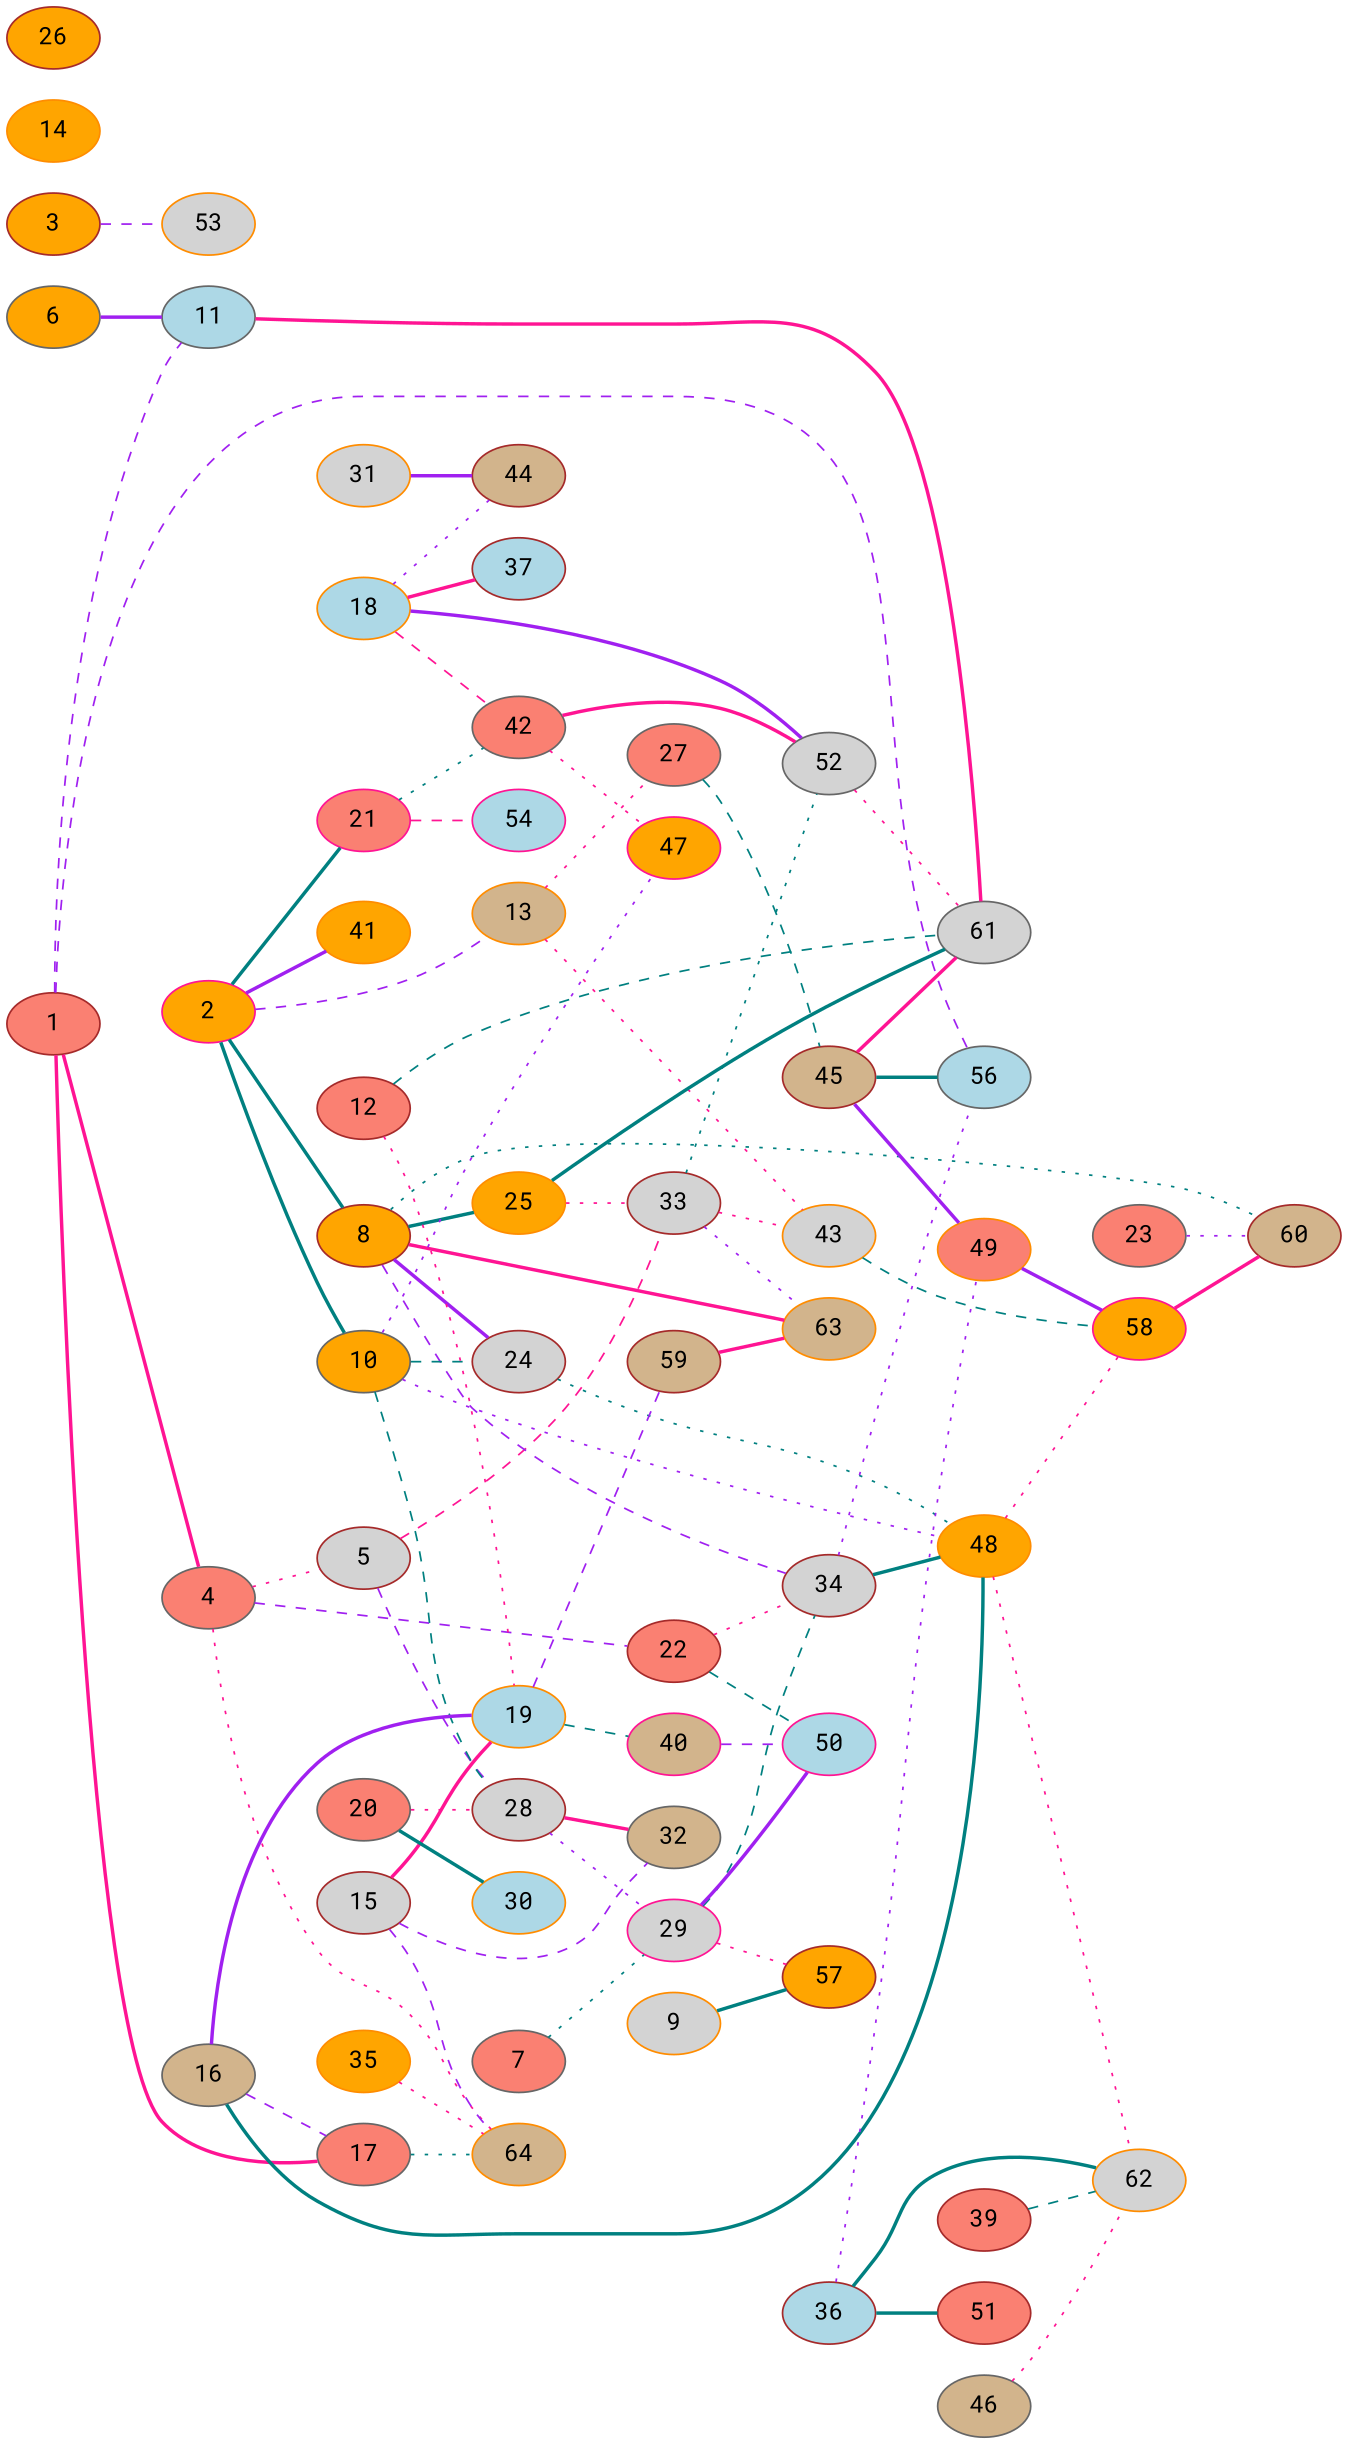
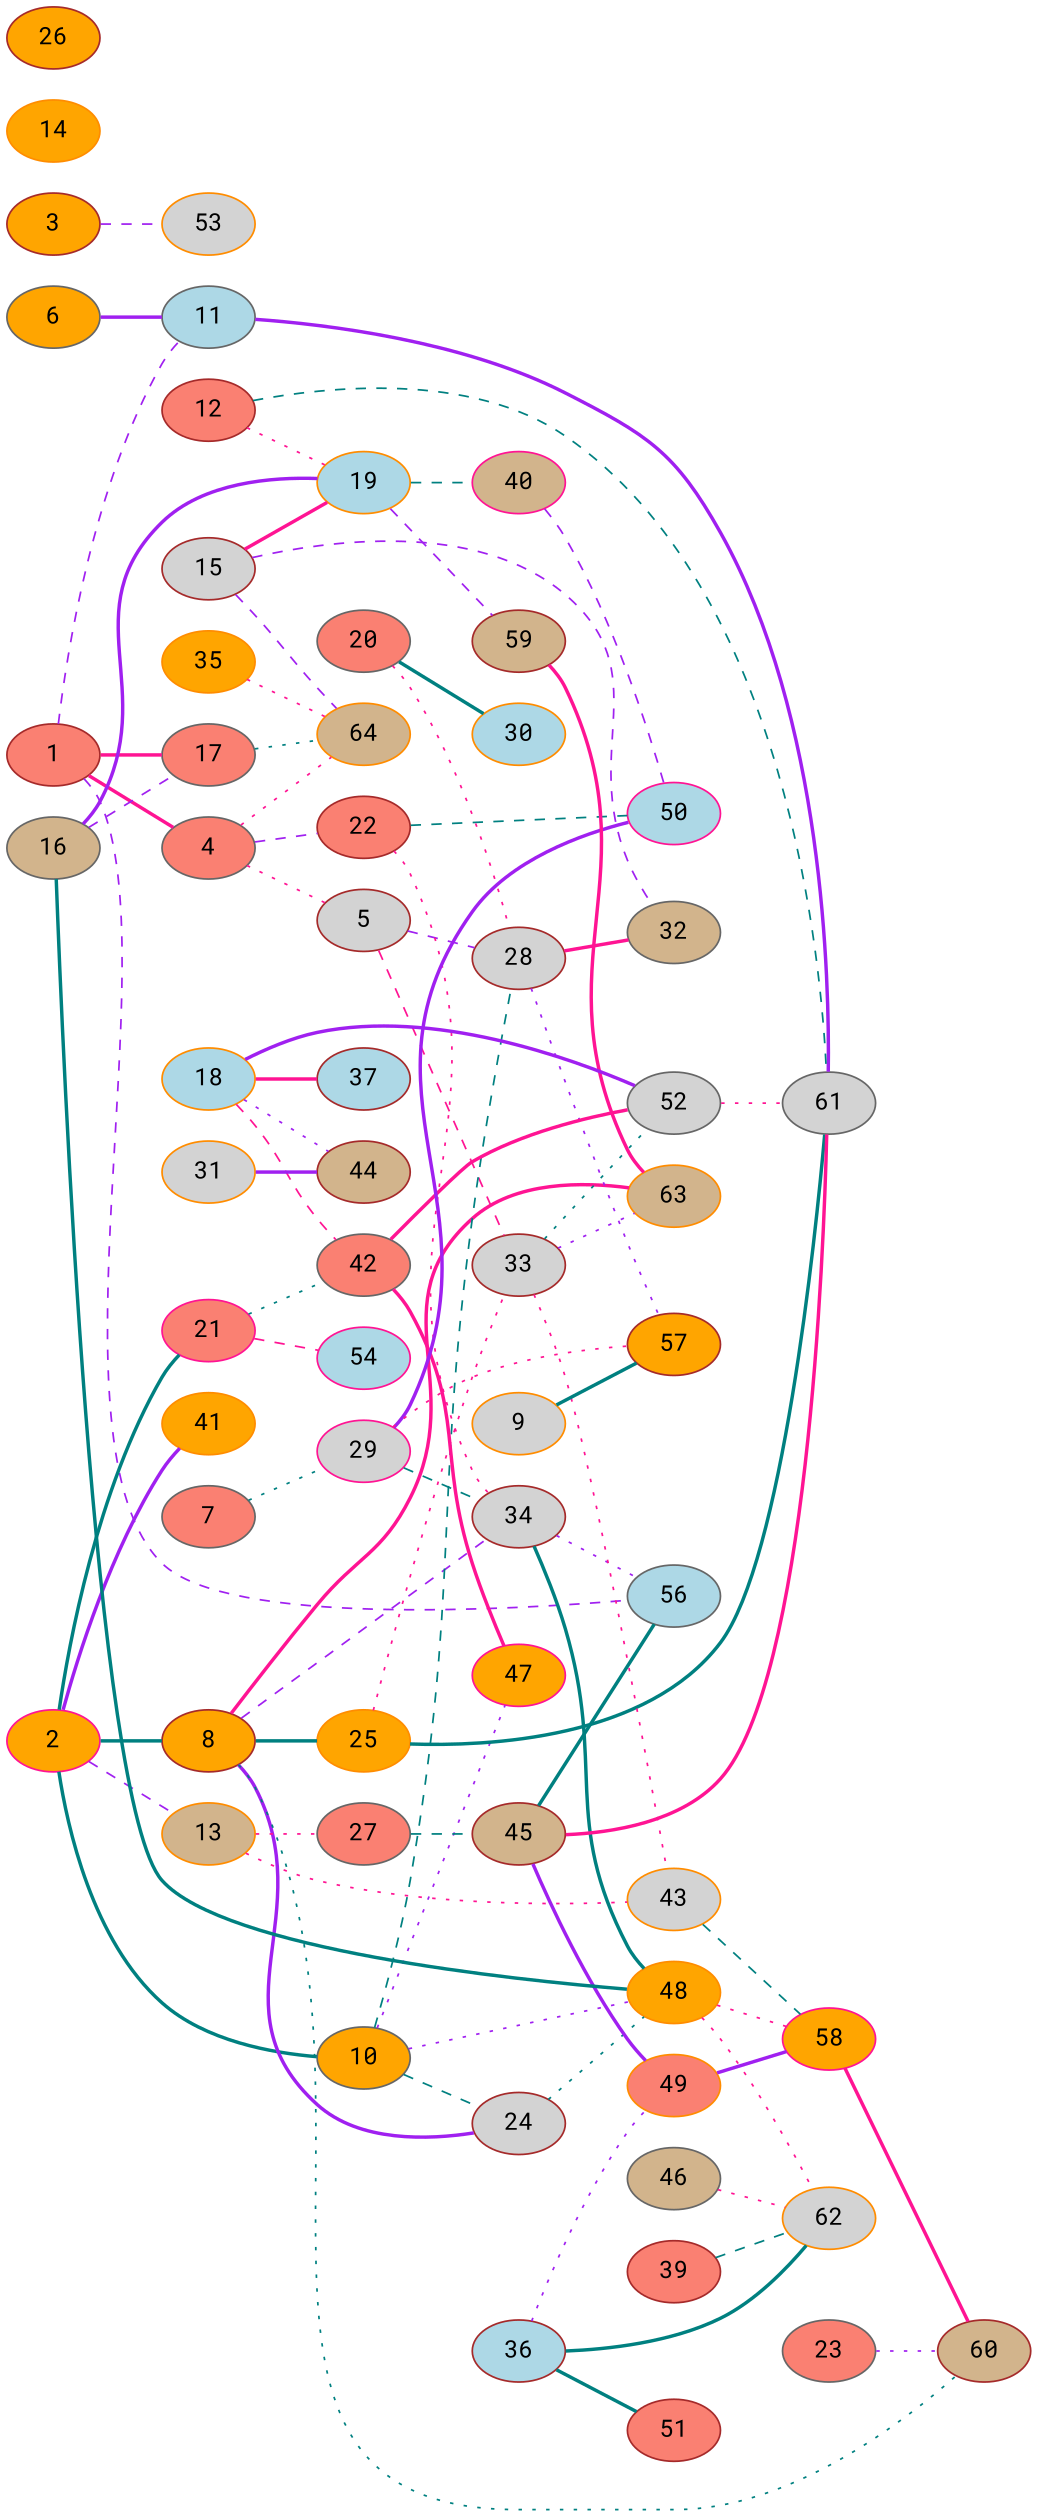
(841, 344) -> (725, 542)
(596, 788) -> (459, 1512)
(596, 1870) -> (592, 1153)
